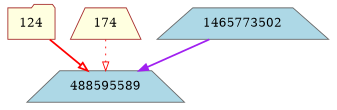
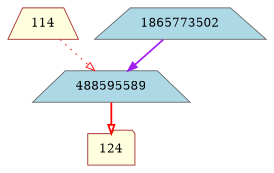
(106, 24) -> (43, 24)
(243, 24) -> (180, 24)
(65, 52) -> (111, 114)
